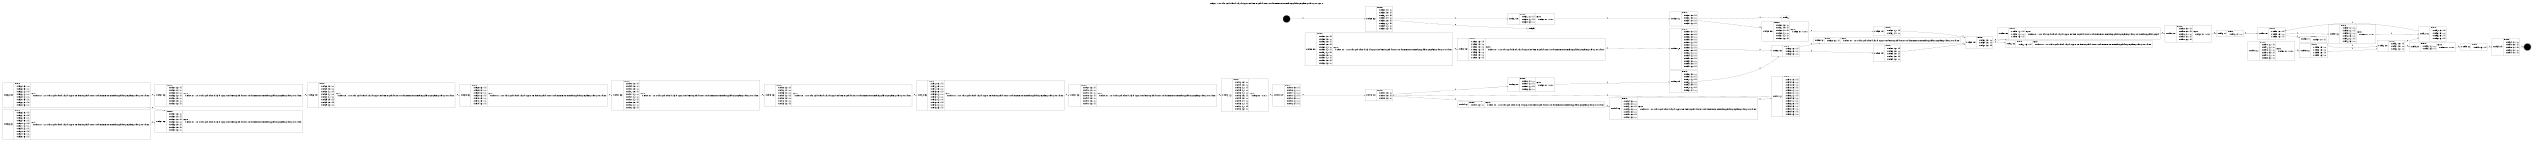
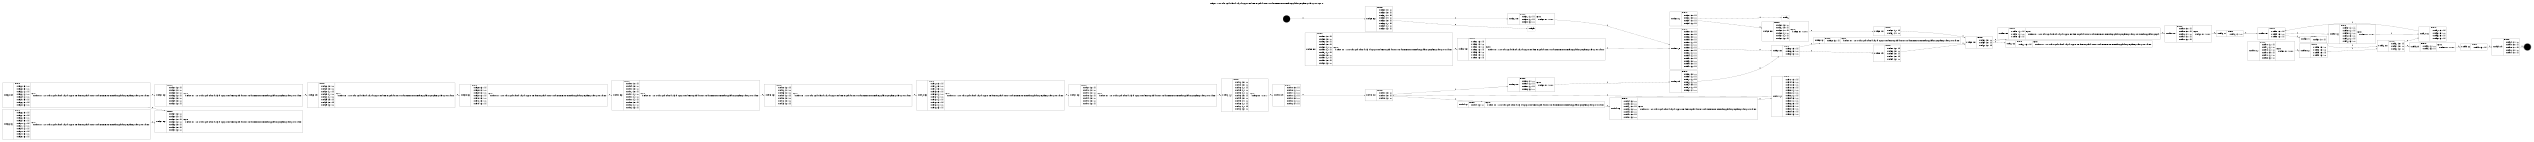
(1612, 19) -> (1613, 28)
